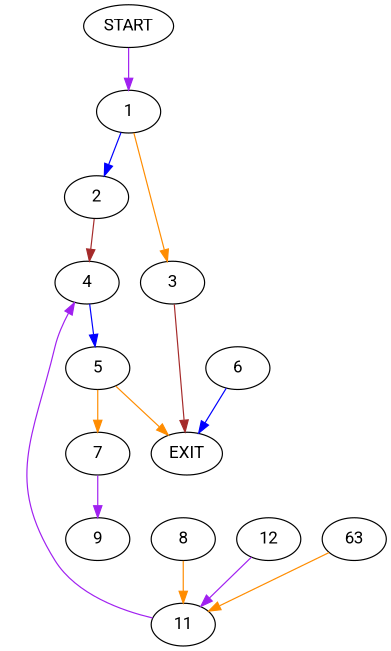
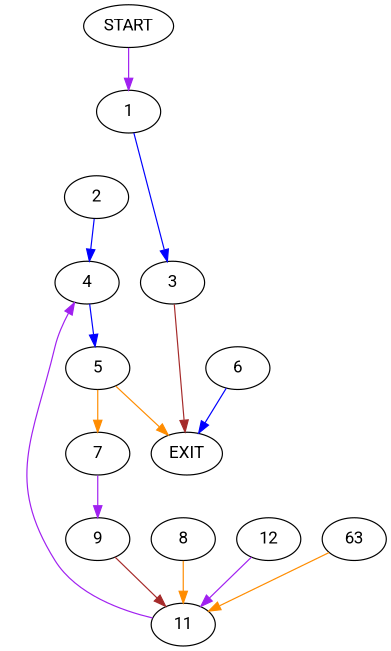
(115, 149) -> none
(149, 191) -> (149, 191)
(92, 234) -> (92, 234)
none -> (136, 578)
